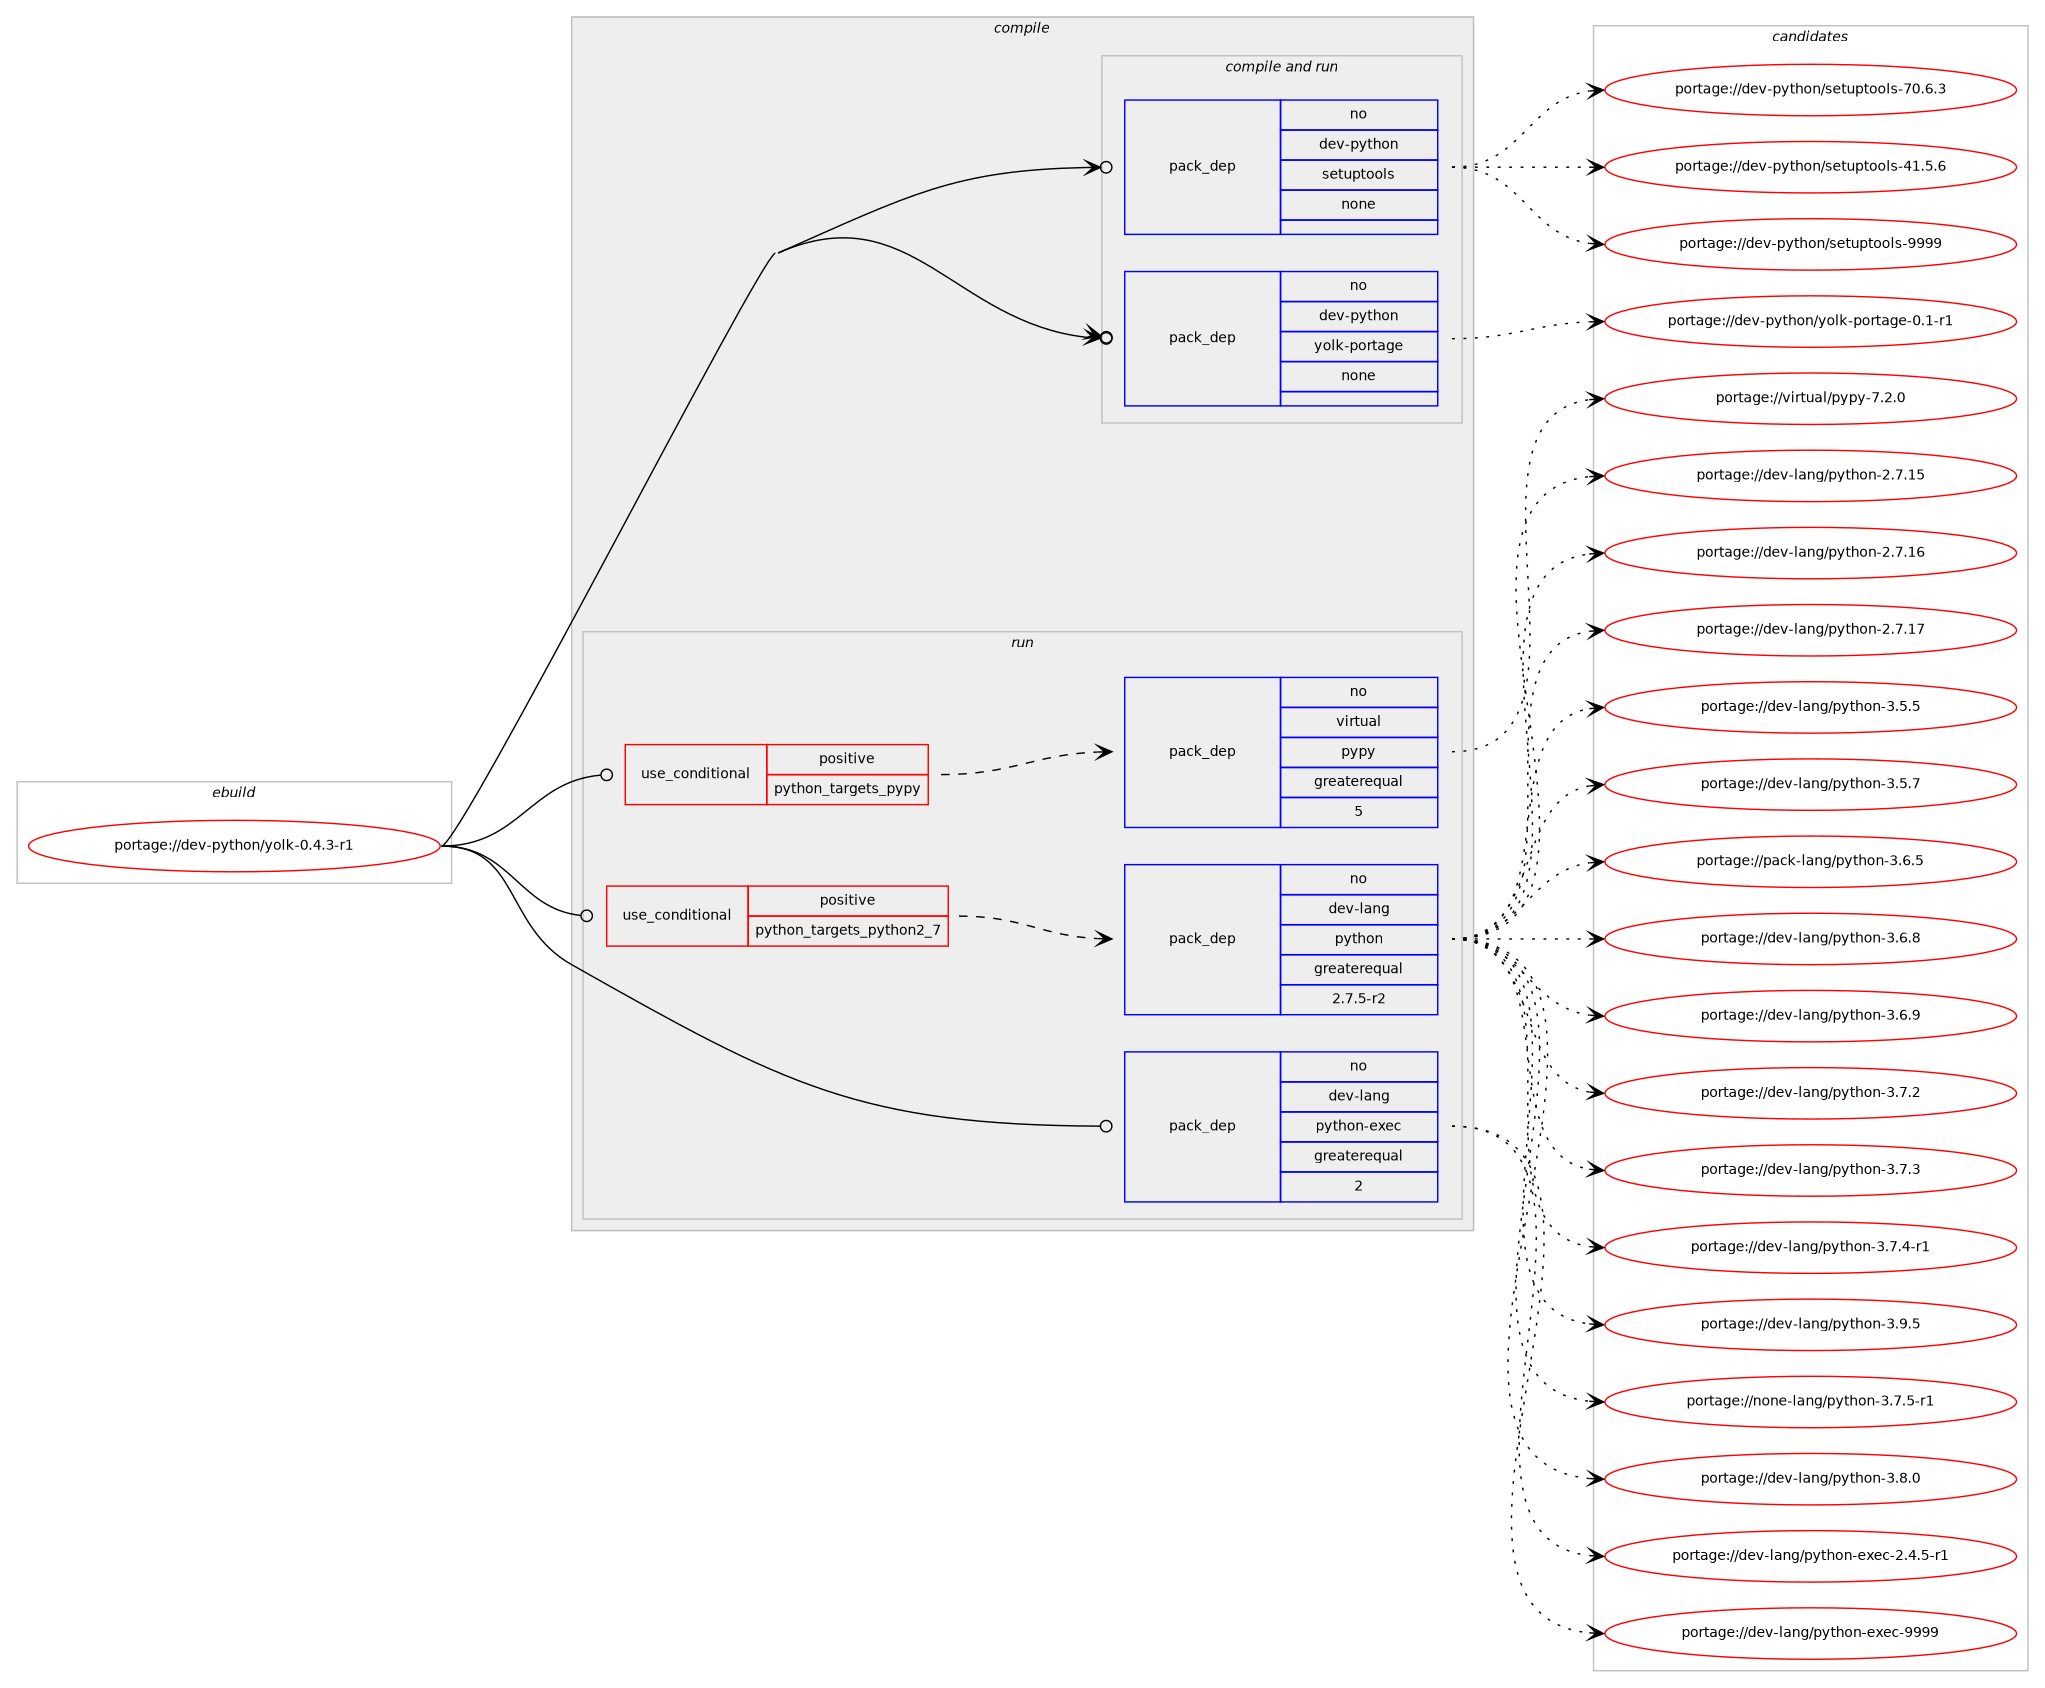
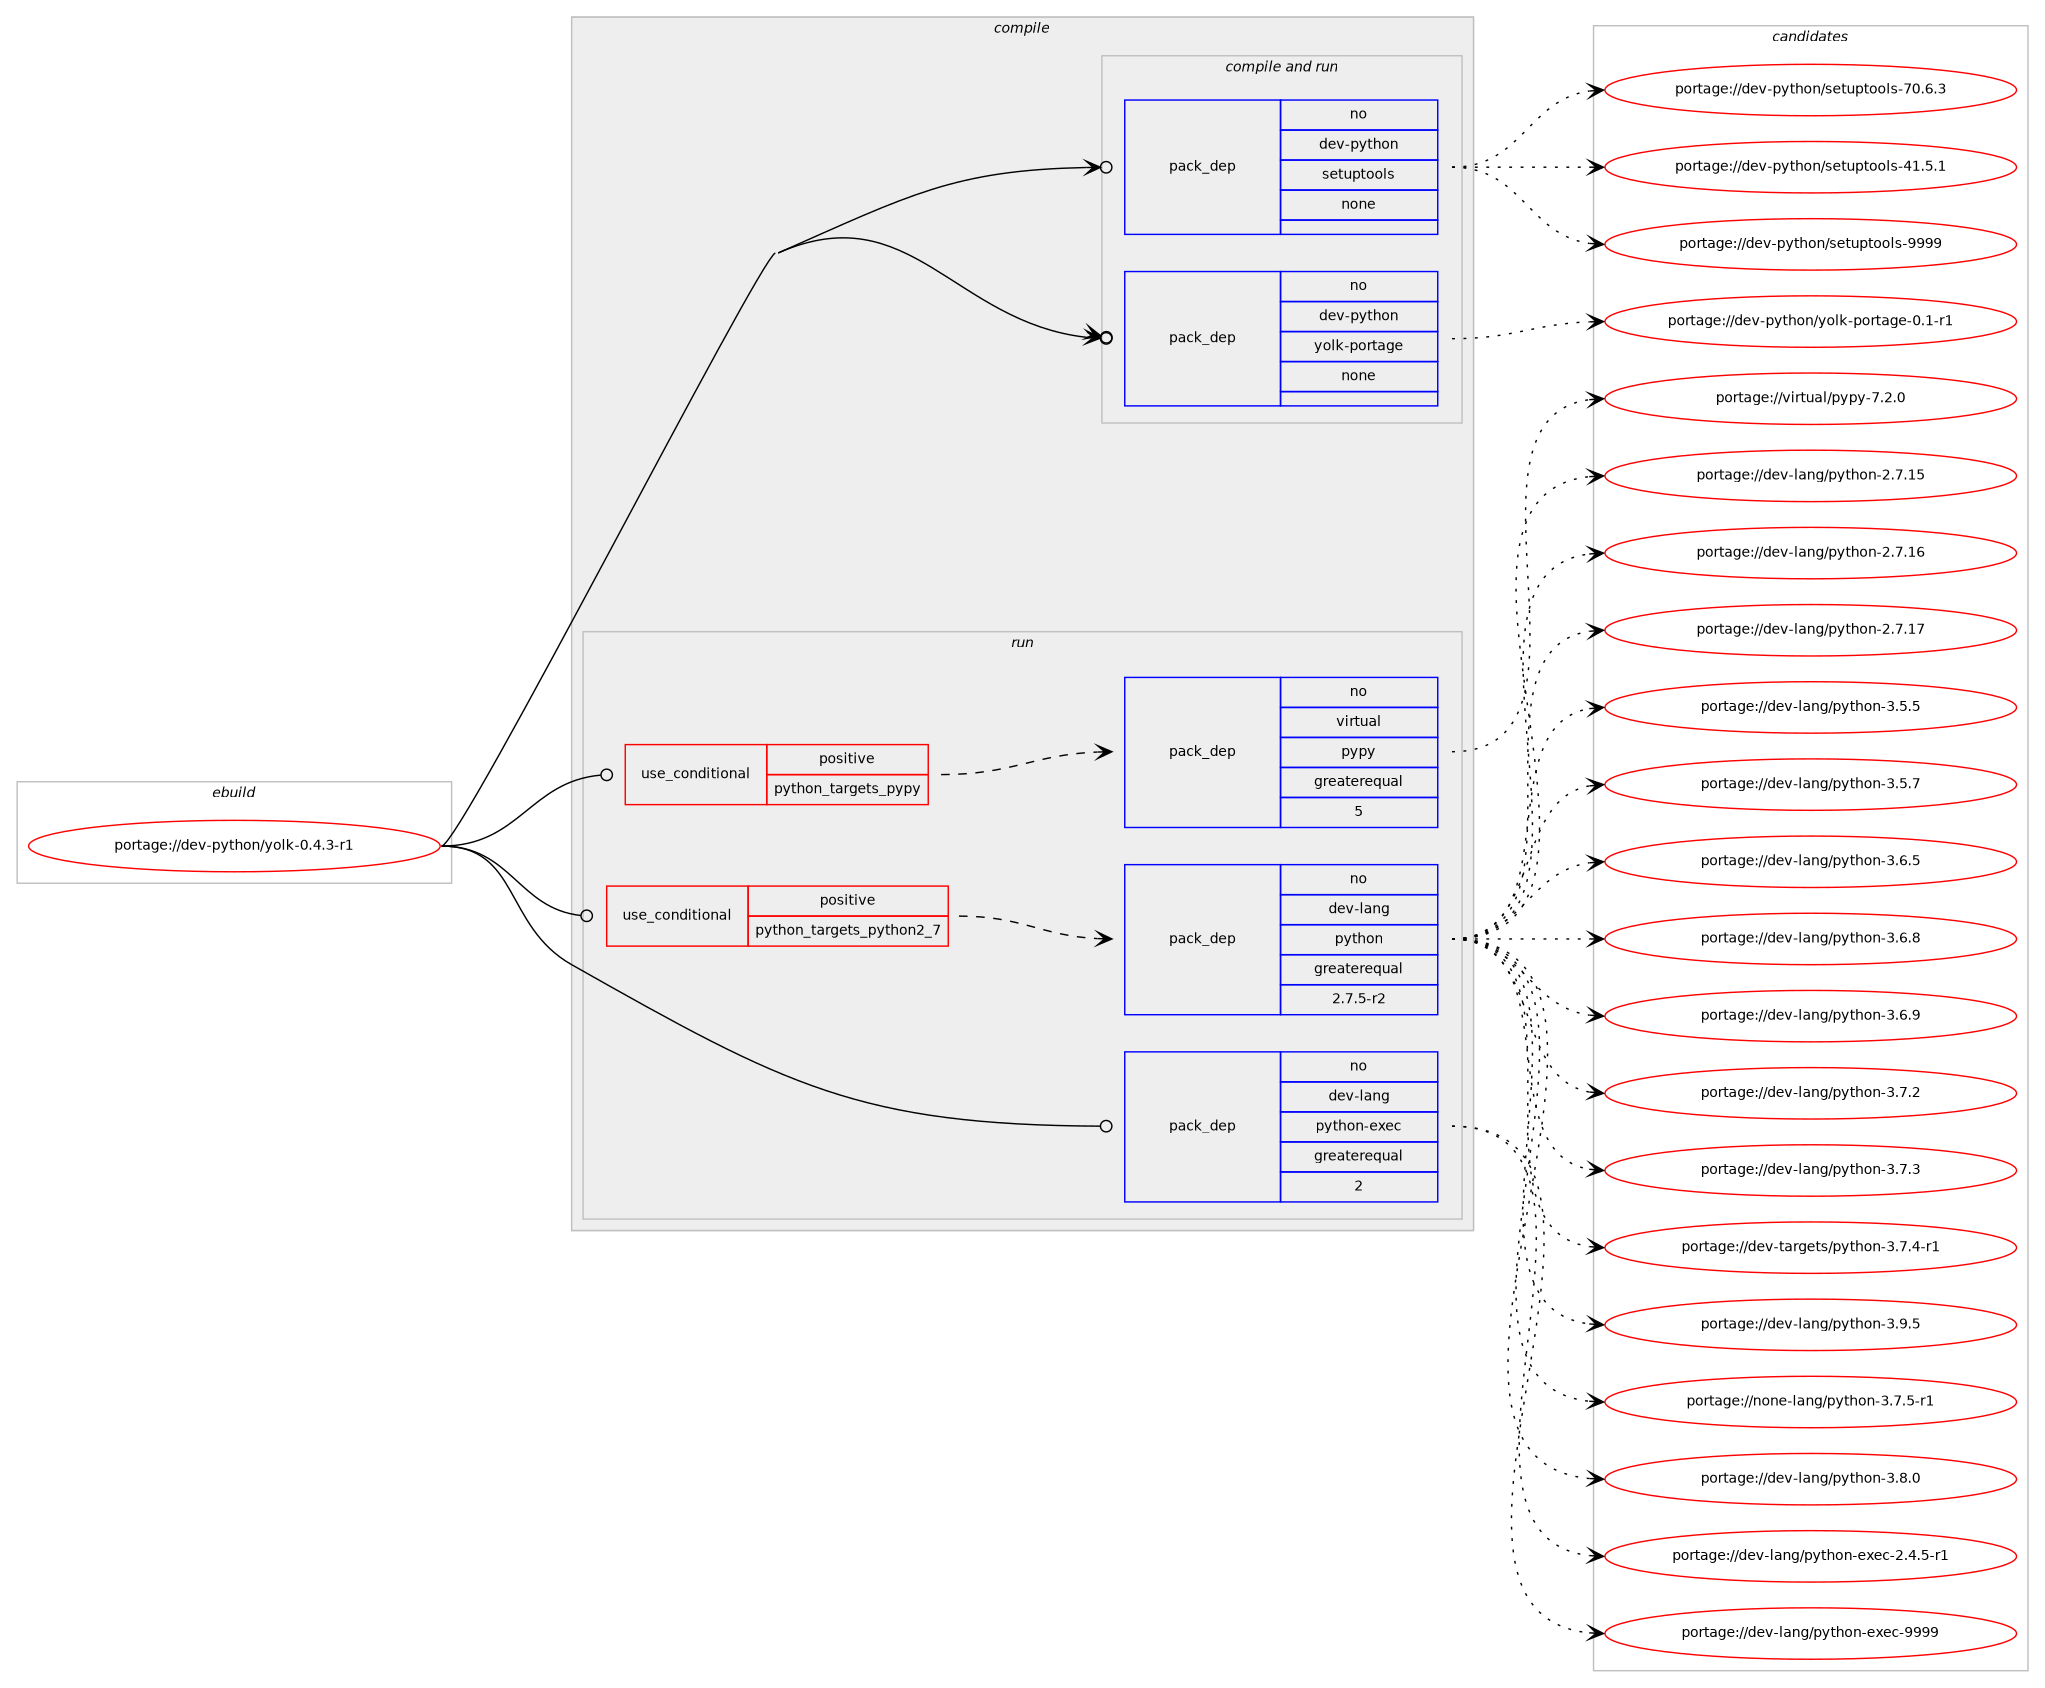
(1811, 167) -> (1811, 167)
(1811, 862) -> (1811, 862)
(1811, 1248) -> (1811, 1248)
